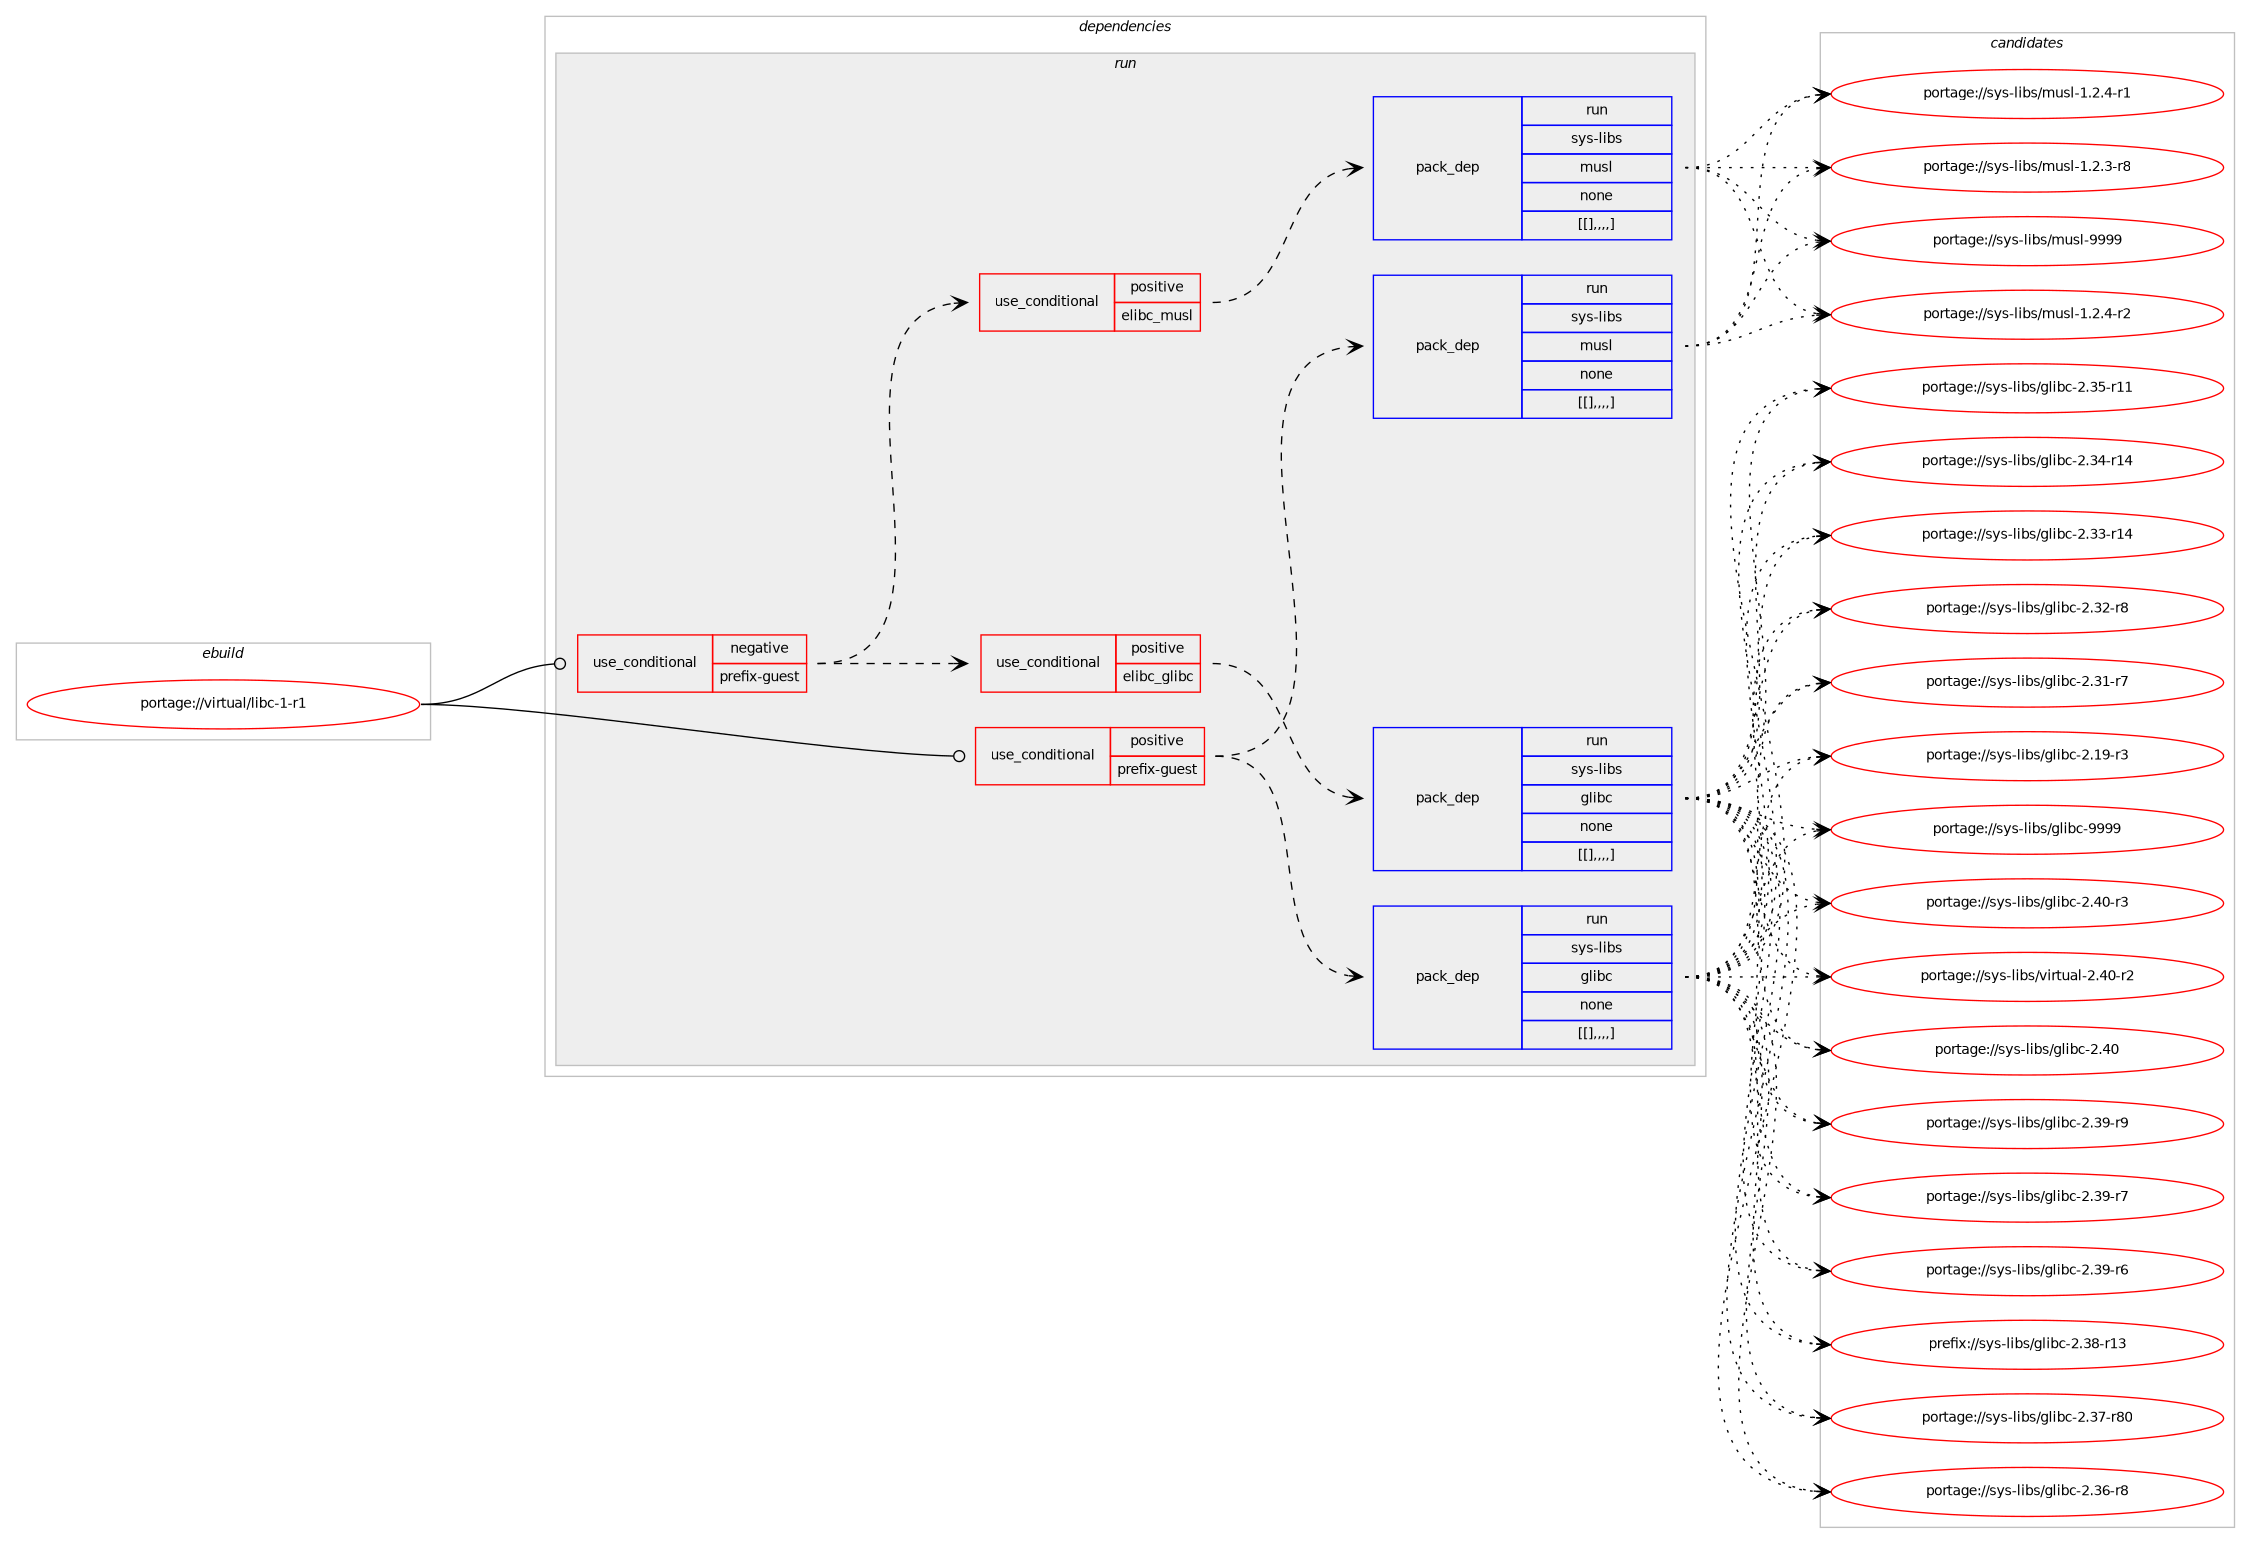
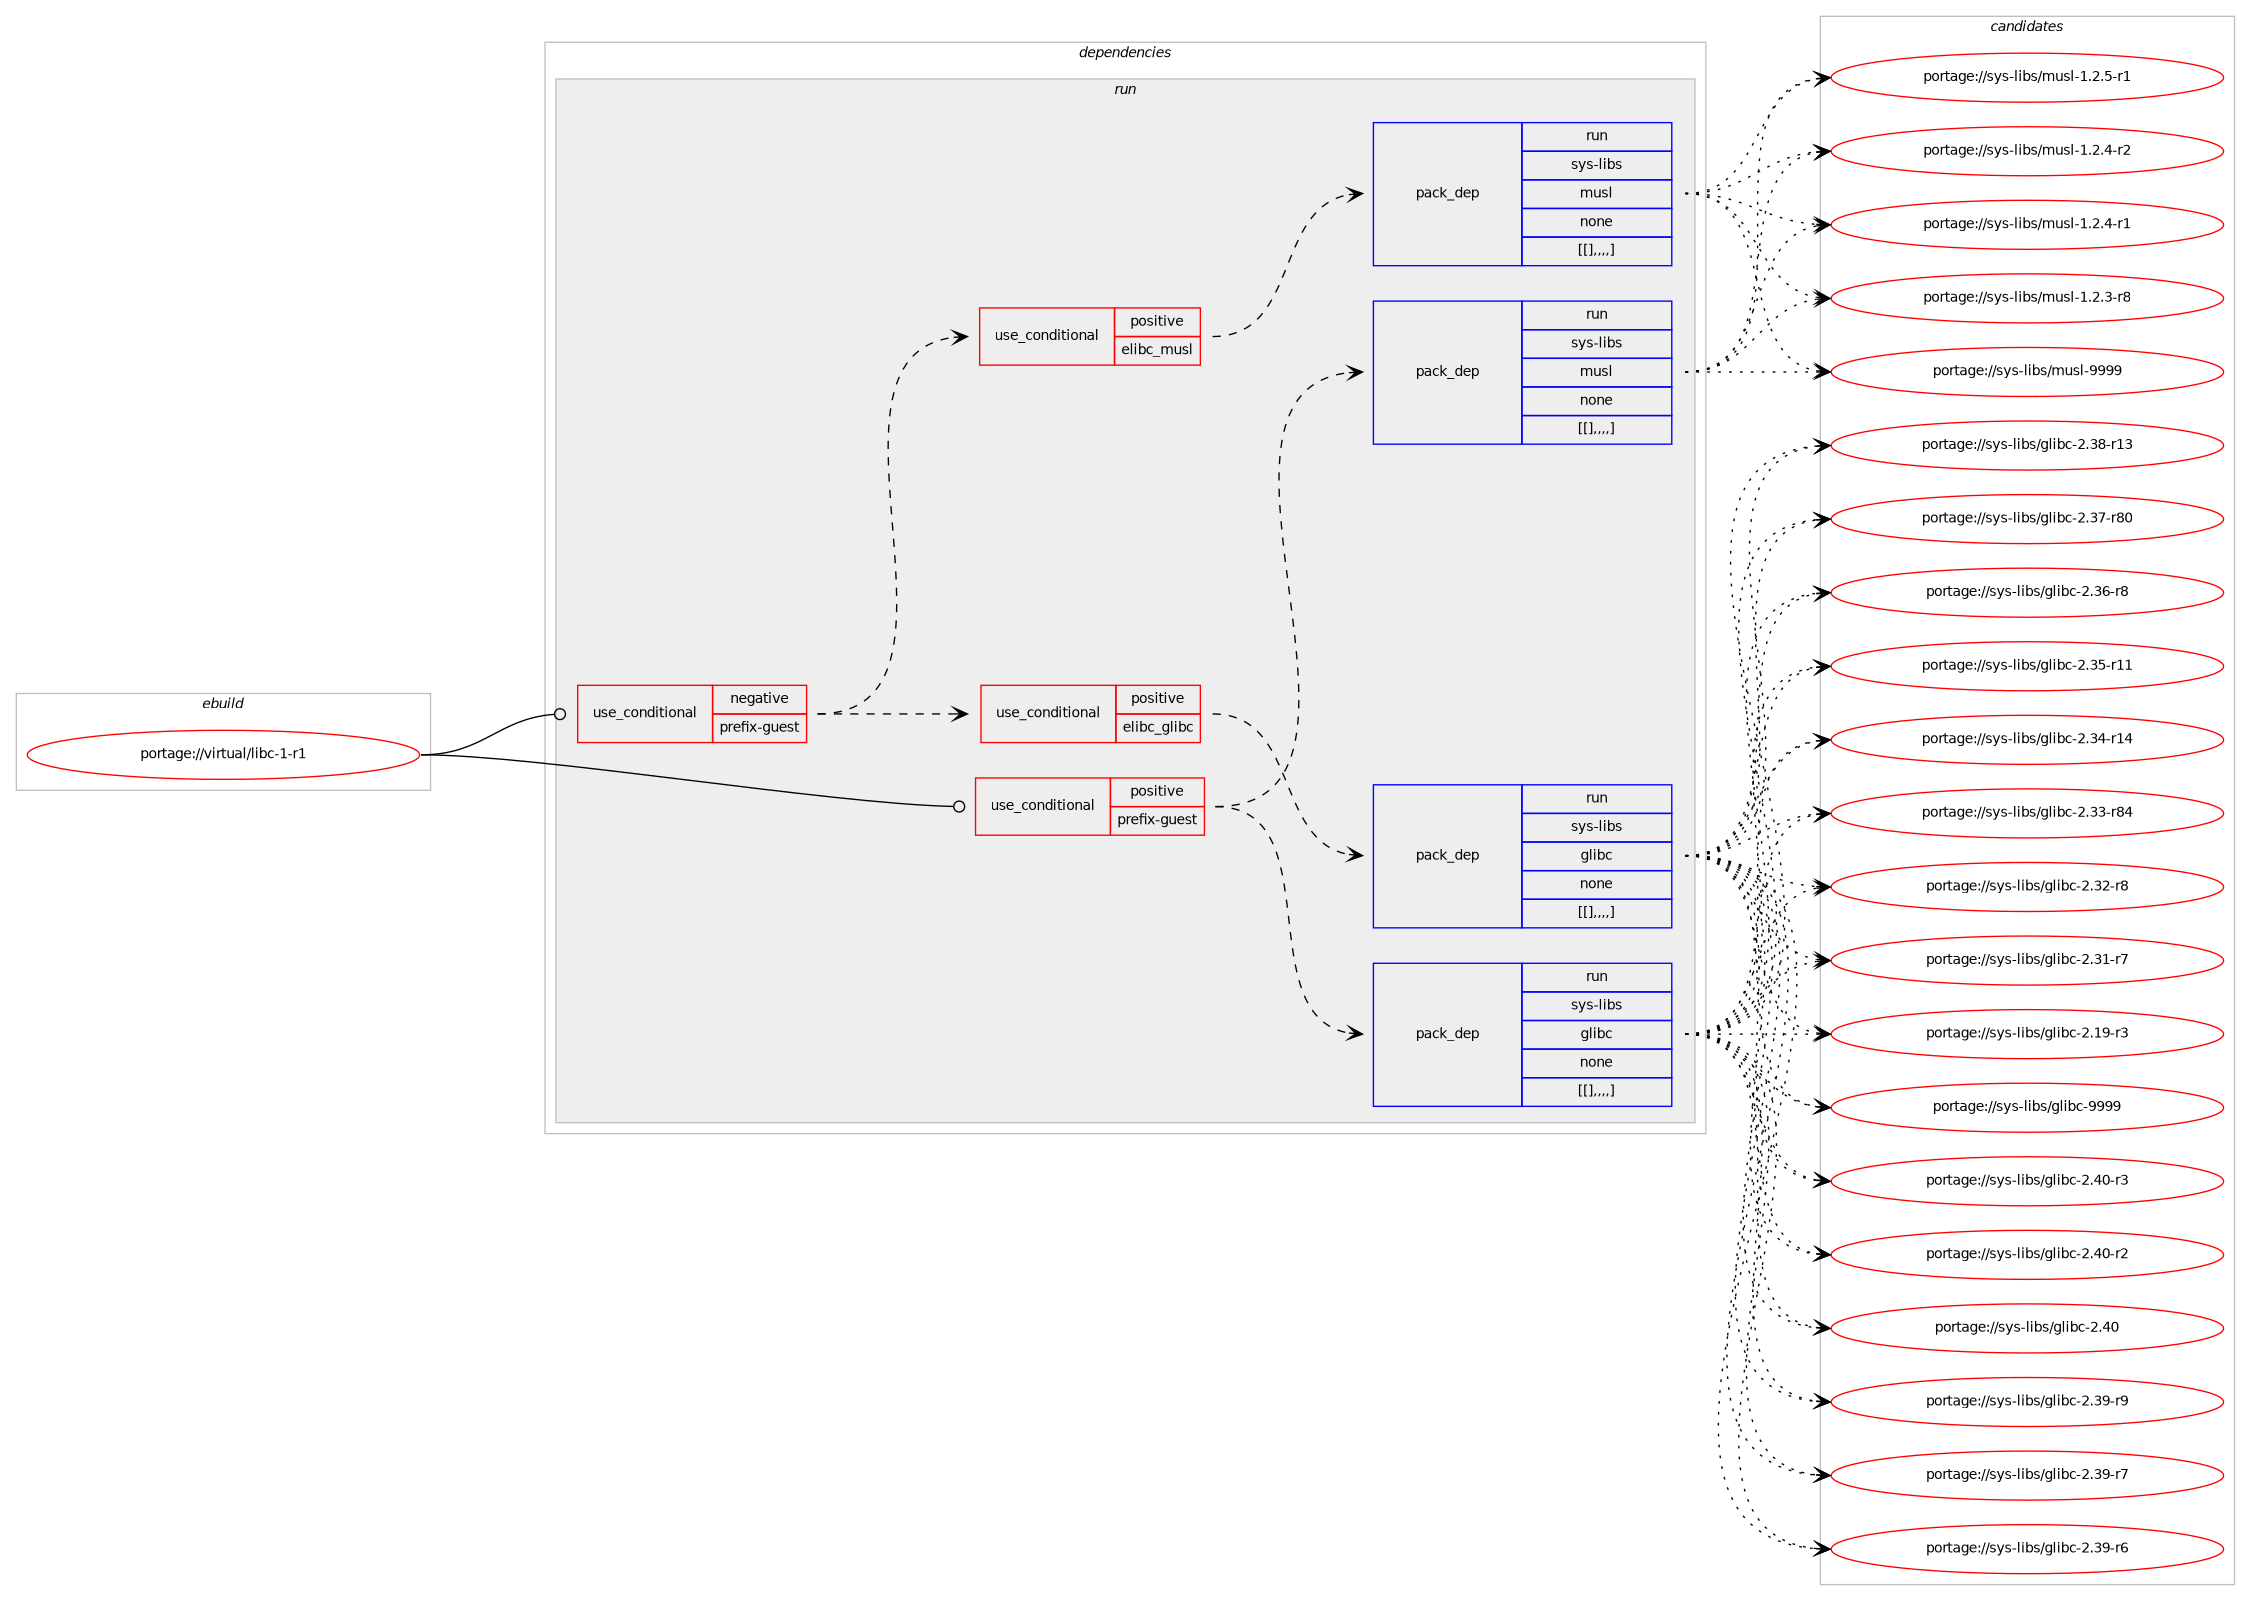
none -> (2027, 78)
(2027, 535) -> (2027, 813)
(2027, 977) -> (2027, 1255)
(2027, 1345) -> (2027, 446)
